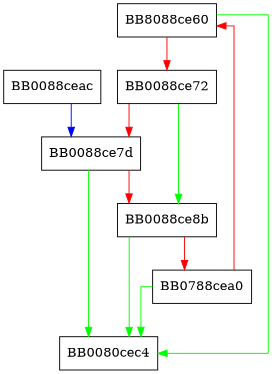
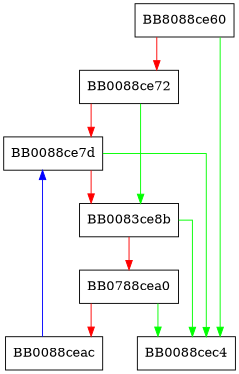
(234, 144) -> (91, 315)
(167, 220) -> (129, 220)
(109, 353) -> (186, 353)
